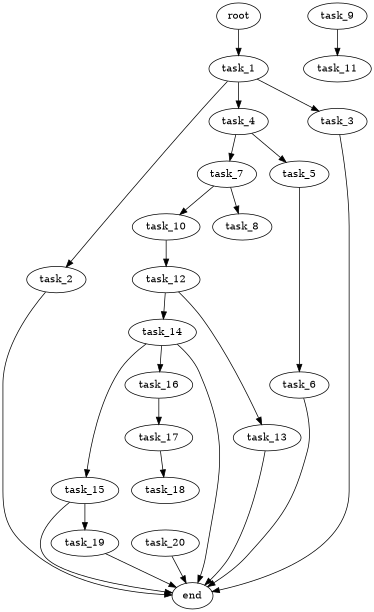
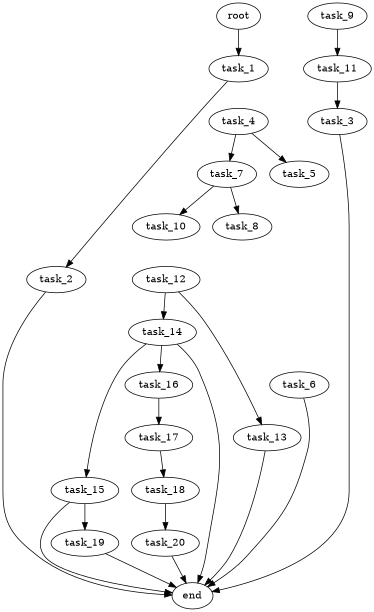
(239, 92) -> none
(285, 93) -> (337, 92)
(166, 250) -> none
(299, 276) -> none
none -> (165, 513)
